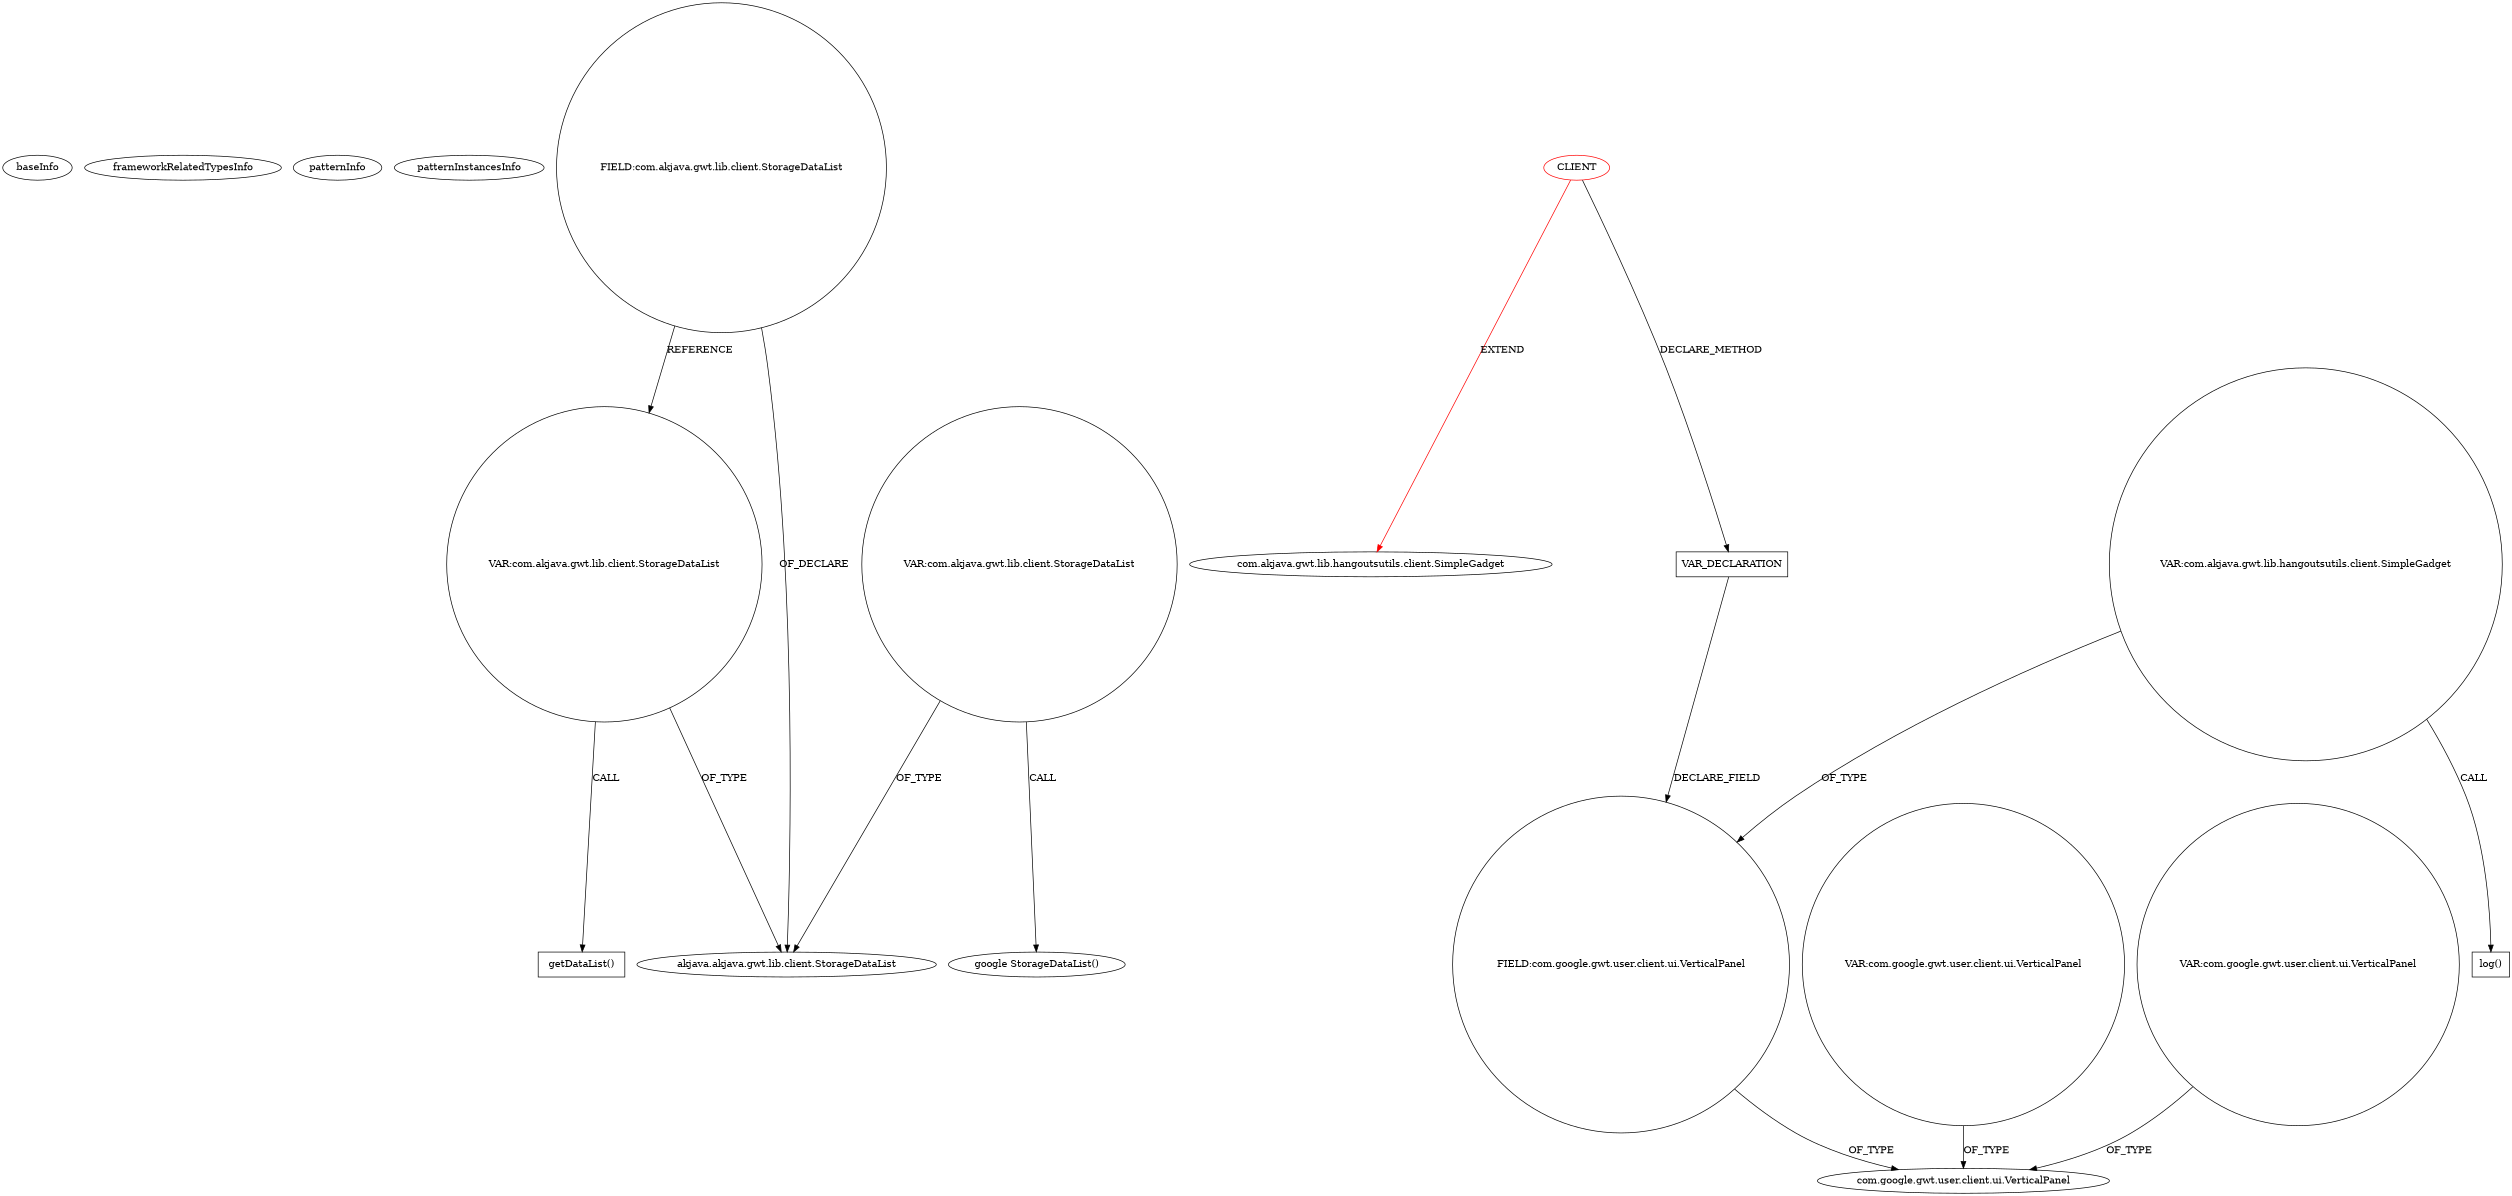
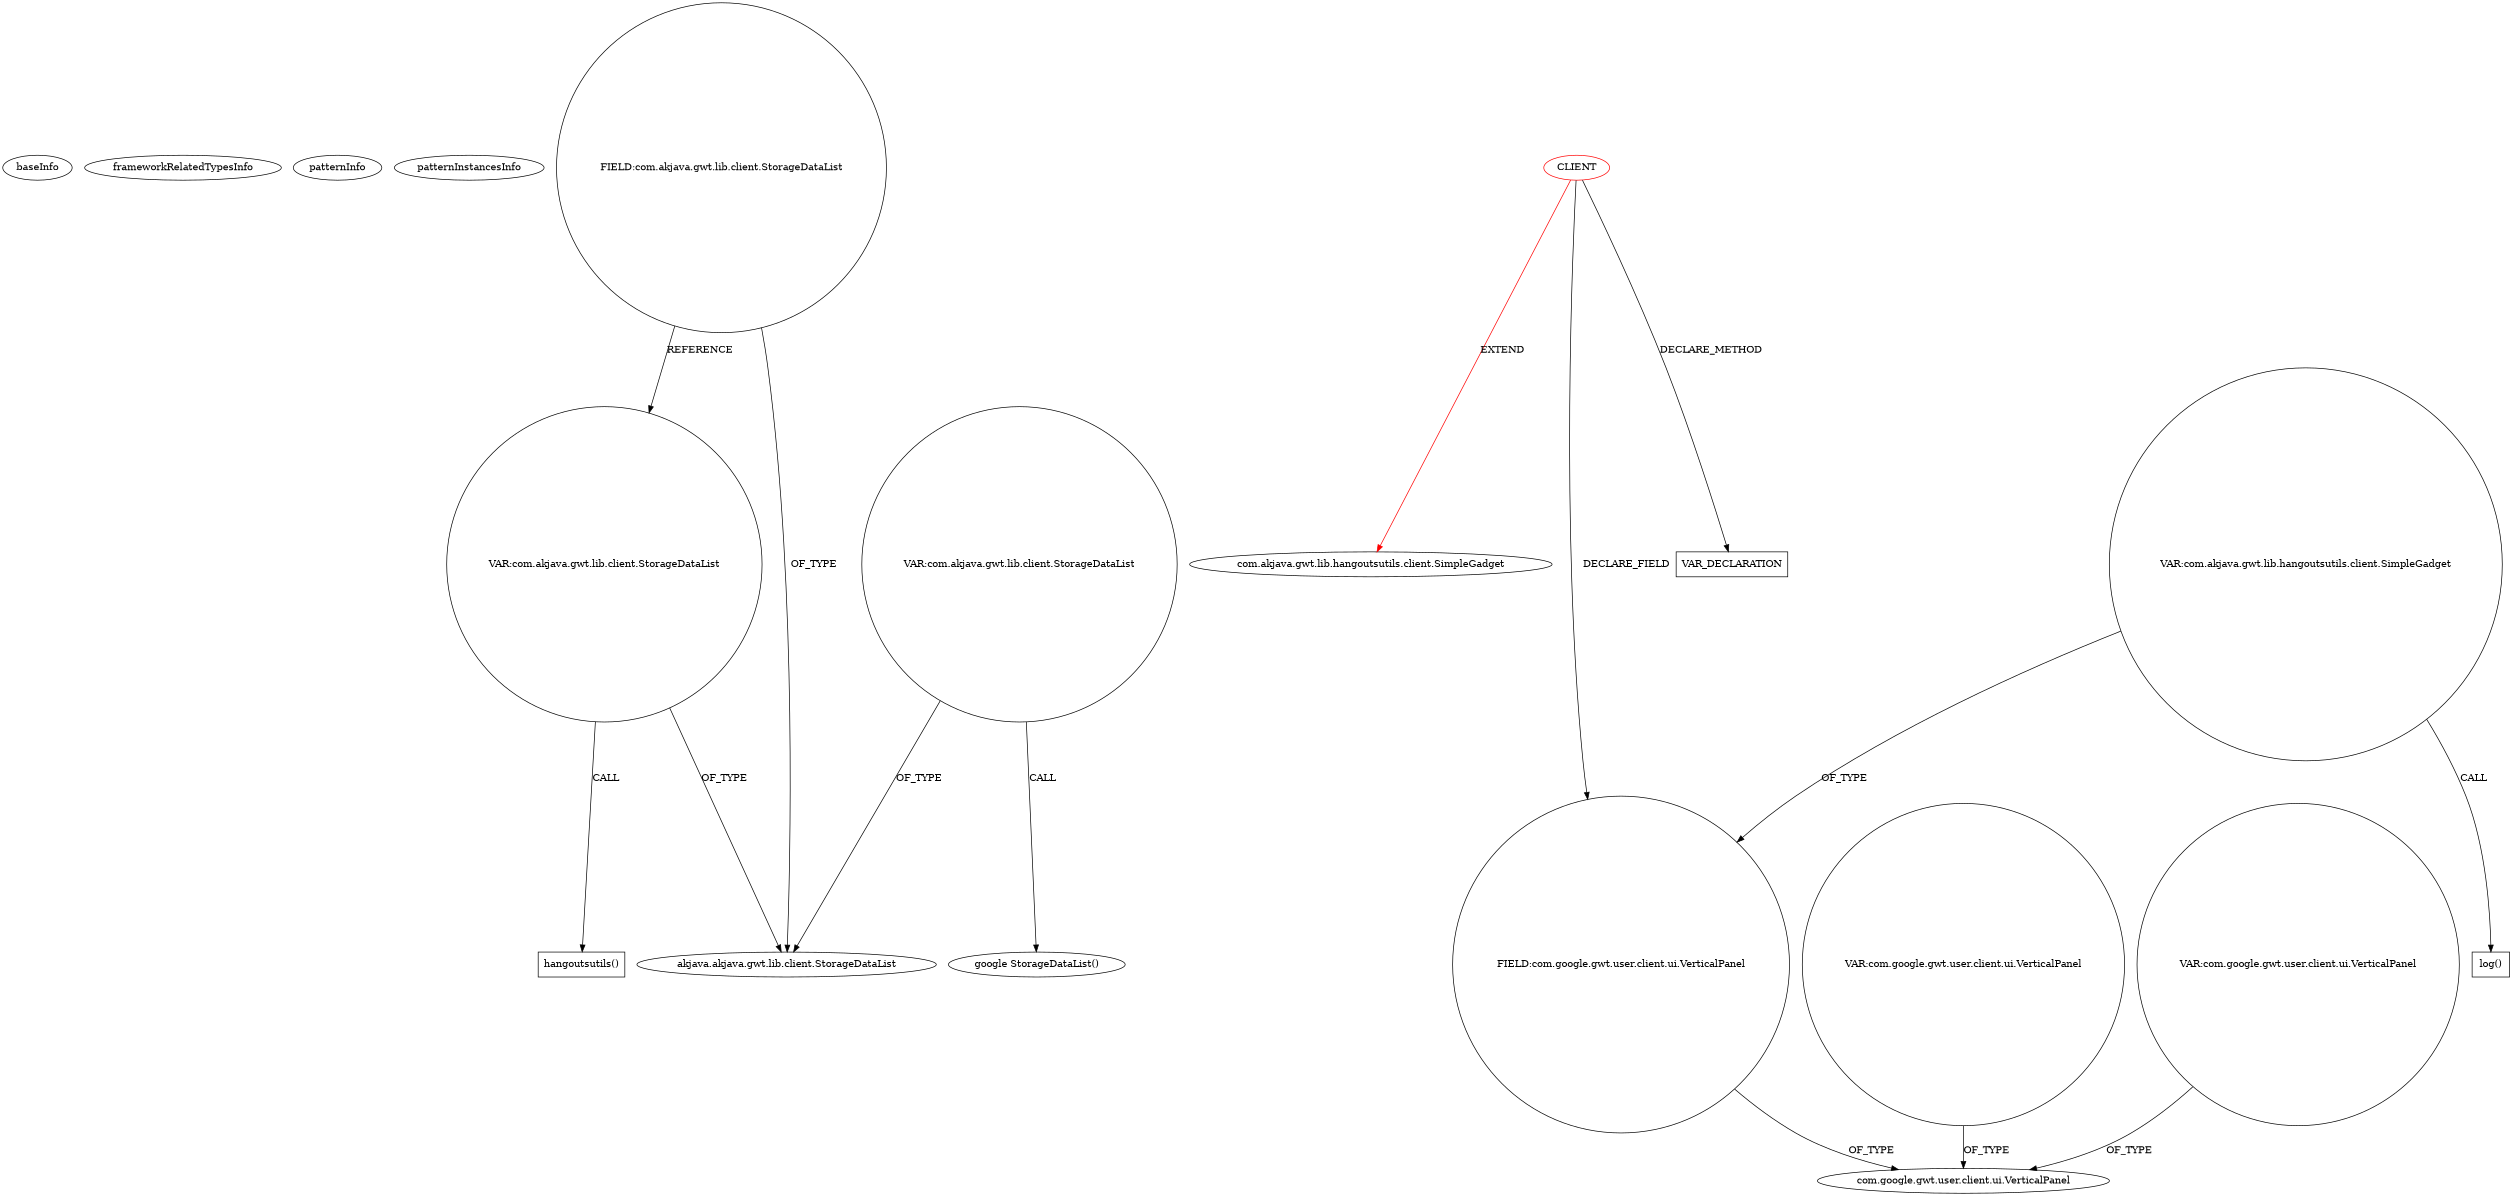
(814, 564) -> (814, 564)
(1698, 686) -> (1570, 487)
(582, 965) -> (582, 965)
